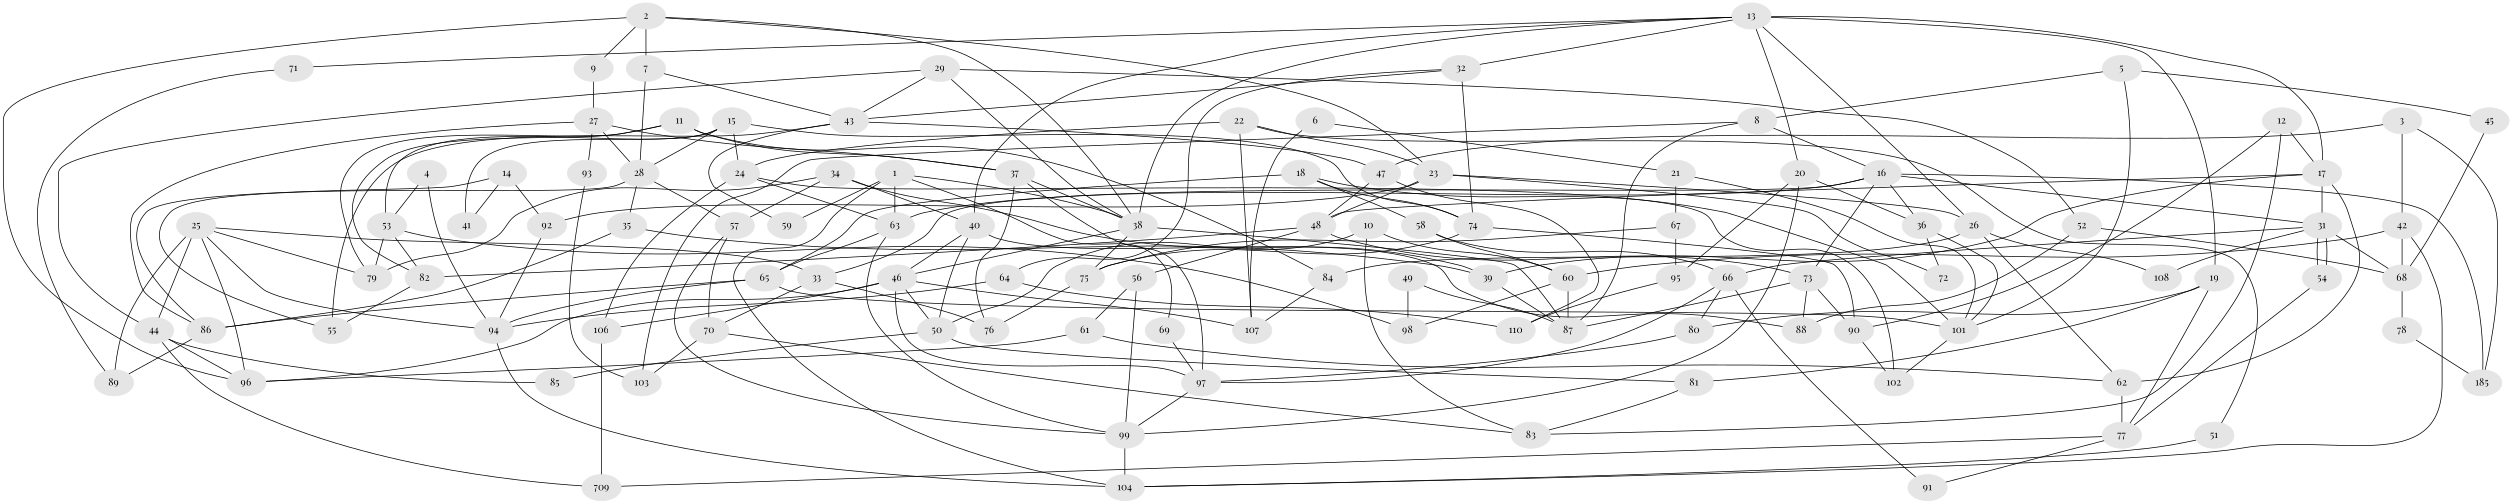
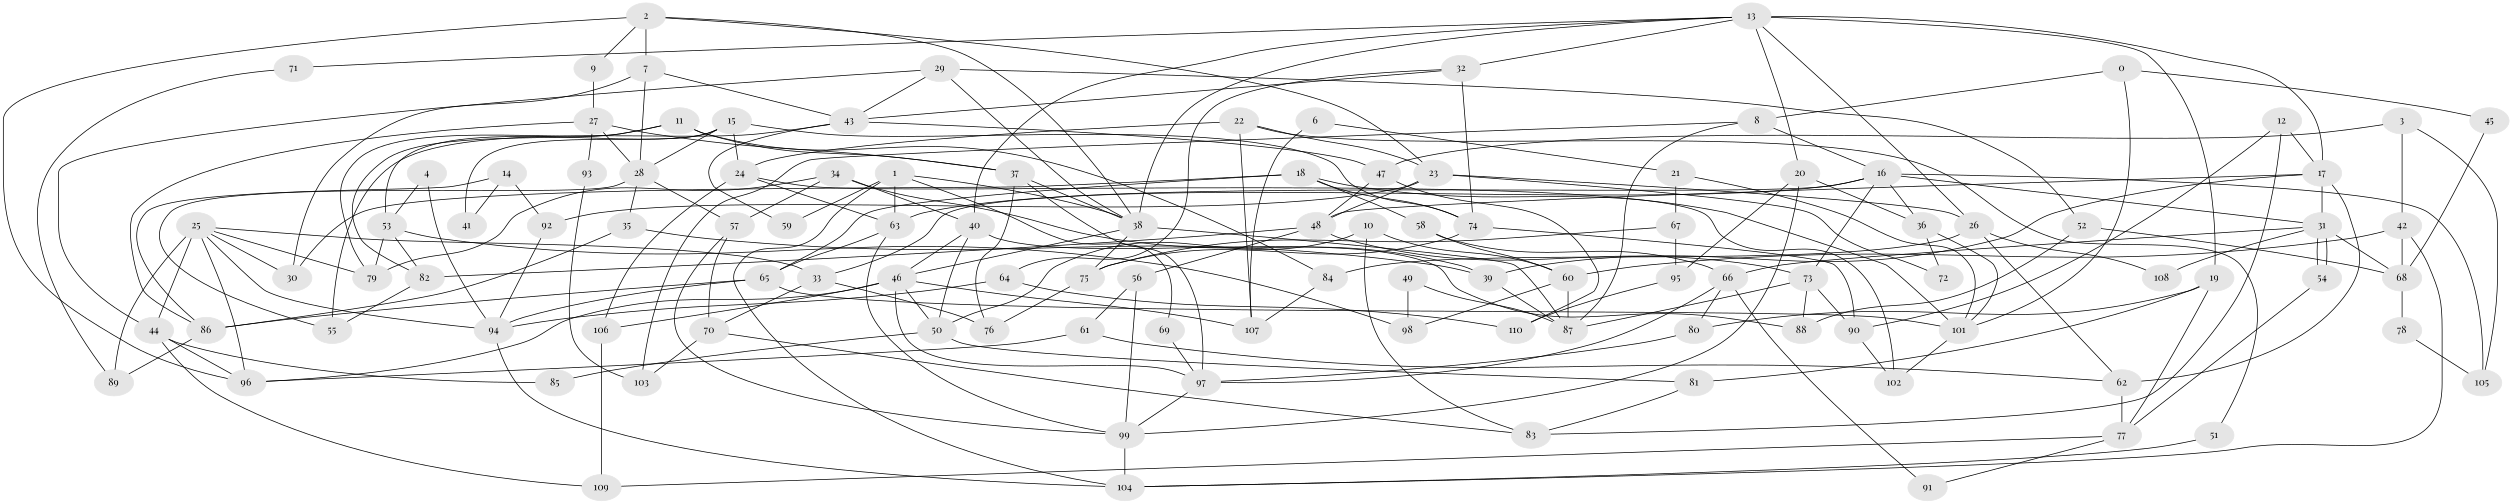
(2122, 68) -> (2122, 68)
none -> (292, 278)
(2482, 383) -> (2482, 383)
(602, 488) -> (602, 488)
